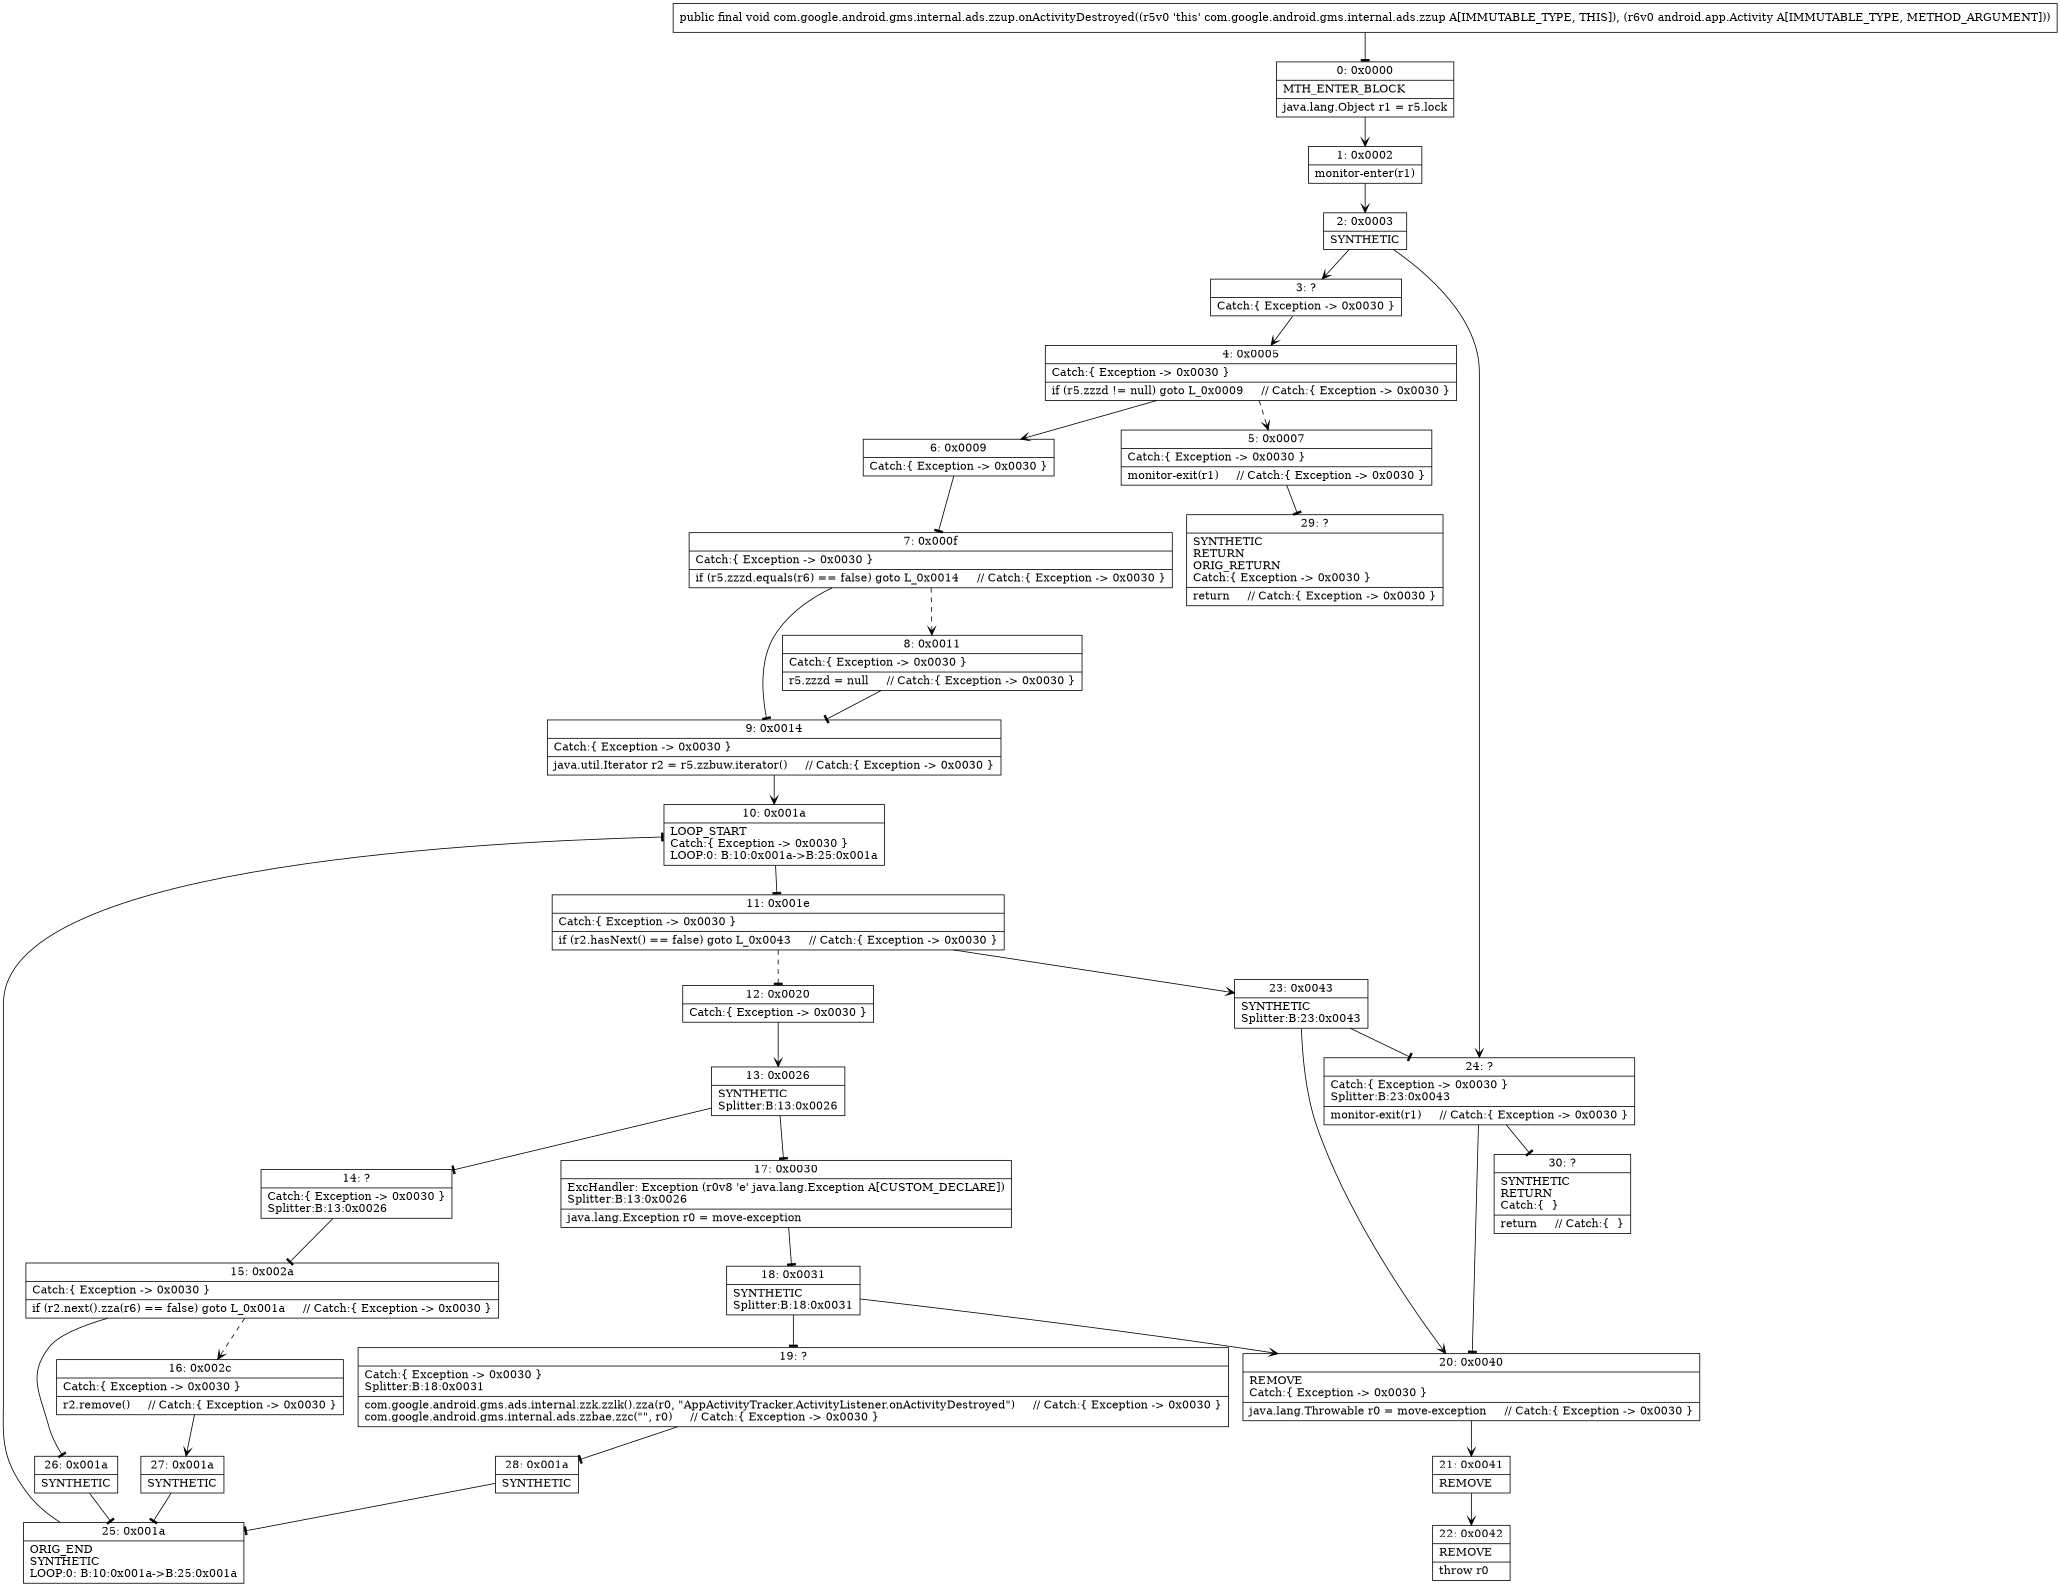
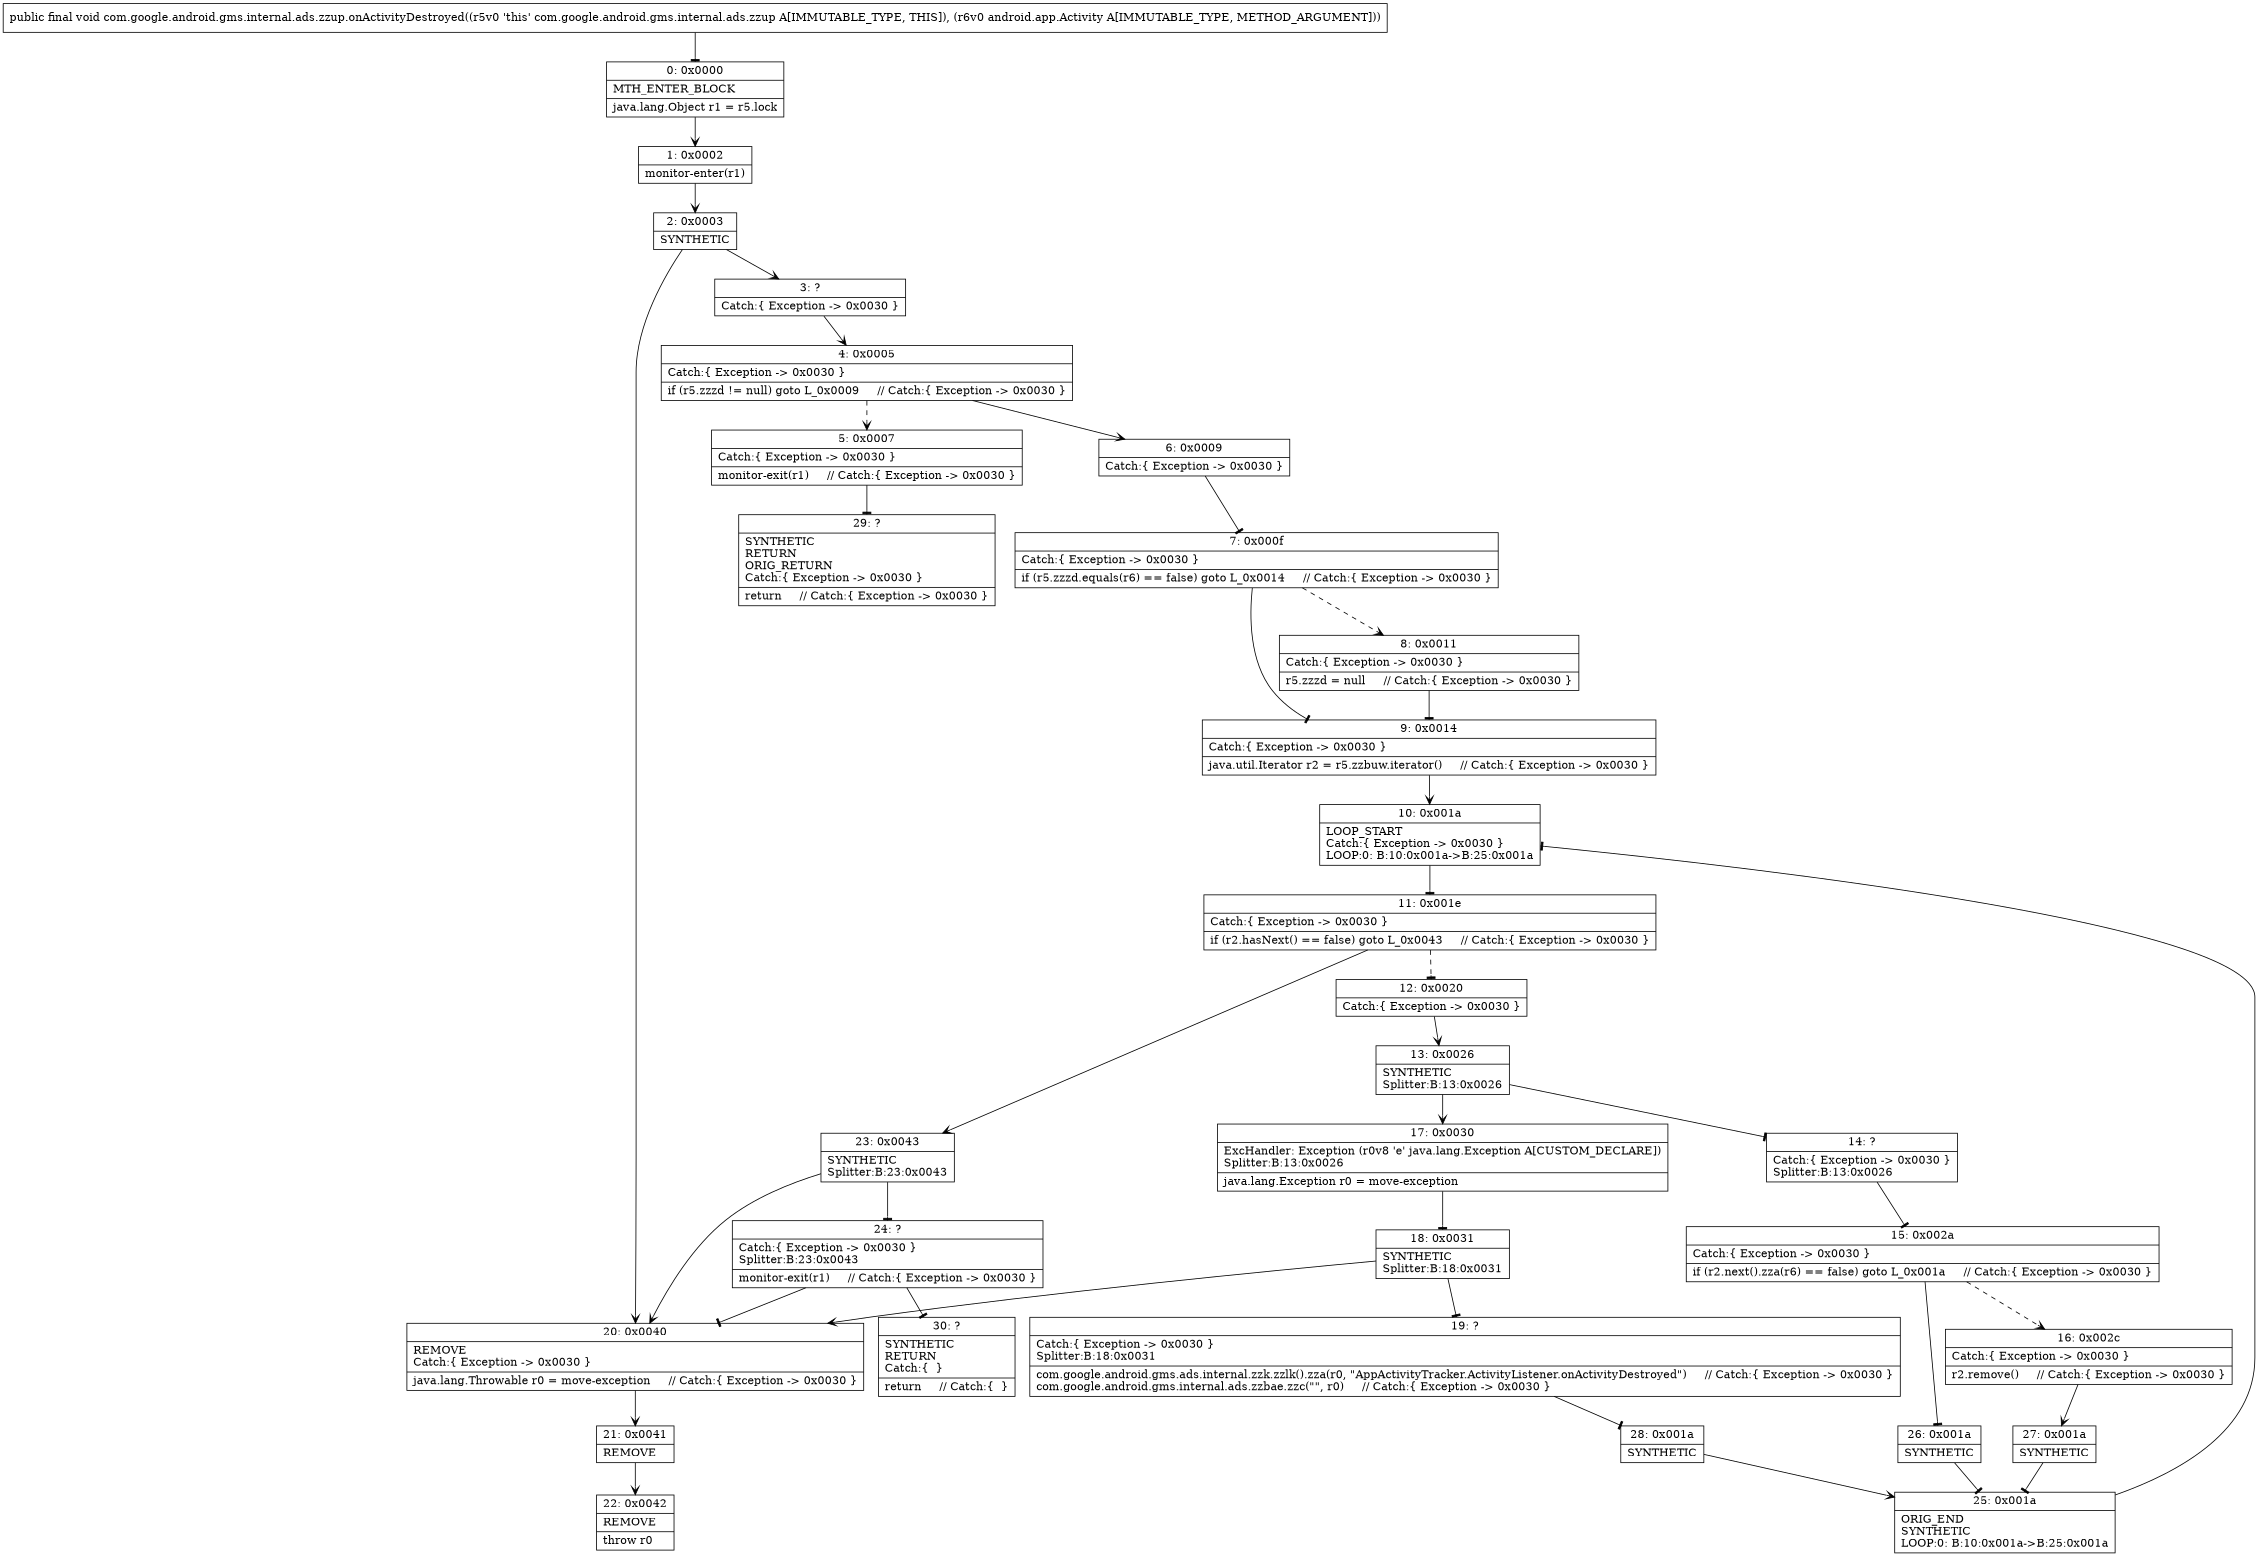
(1479, 633) -> (636, 777)
(782, 1136) -> (1443, 1105)
(372, 1507) -> (1795, 1475)
